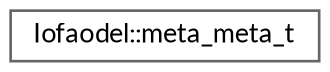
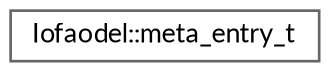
(165, 36) -> (165, 36)
